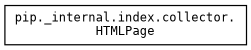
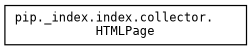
(126, 25) -> (126, 25)
